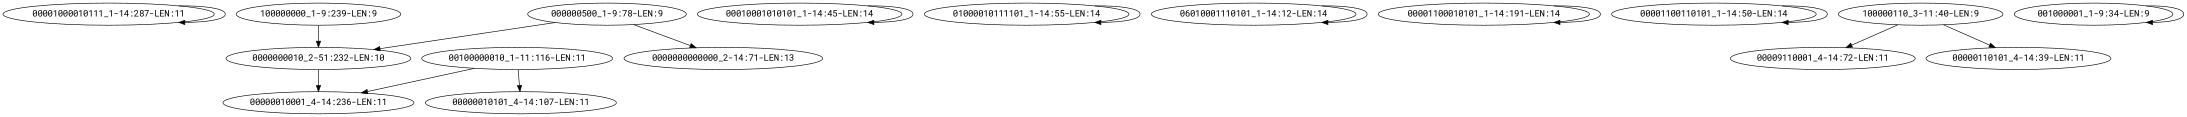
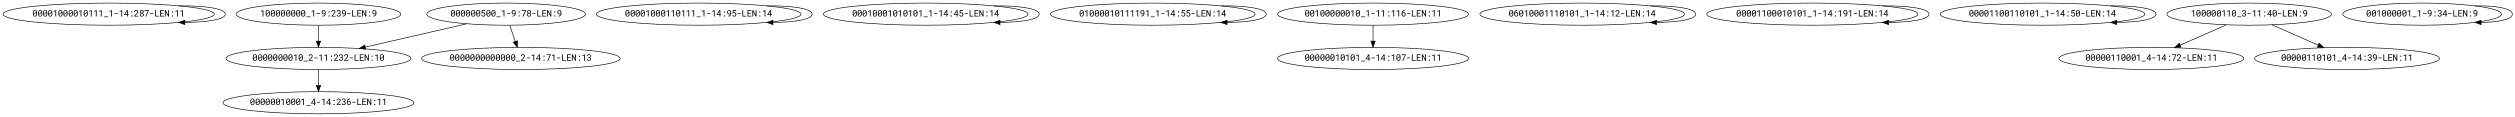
none -> (699, 14)
(1027, 14) -> (1153, 14)
(318, 58) -> (318, 58)
(1823, 58) -> (2151, 58)
(421, 80) -> none
